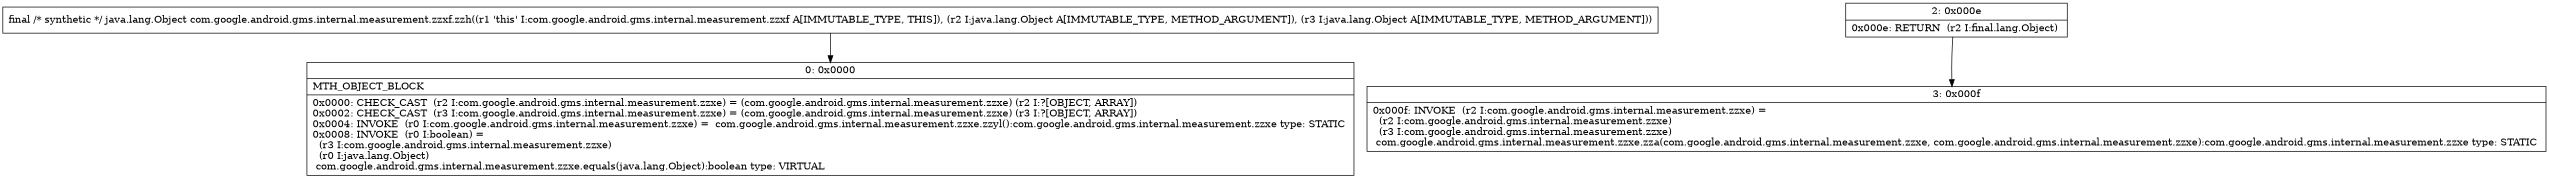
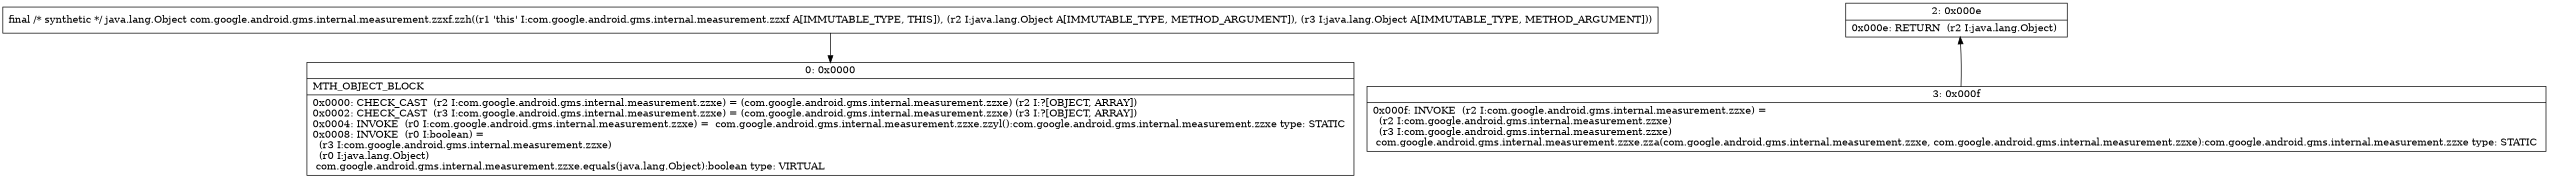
(1957, 28) -> (1956, 28)
(1952, 58) -> (1961, 65)
